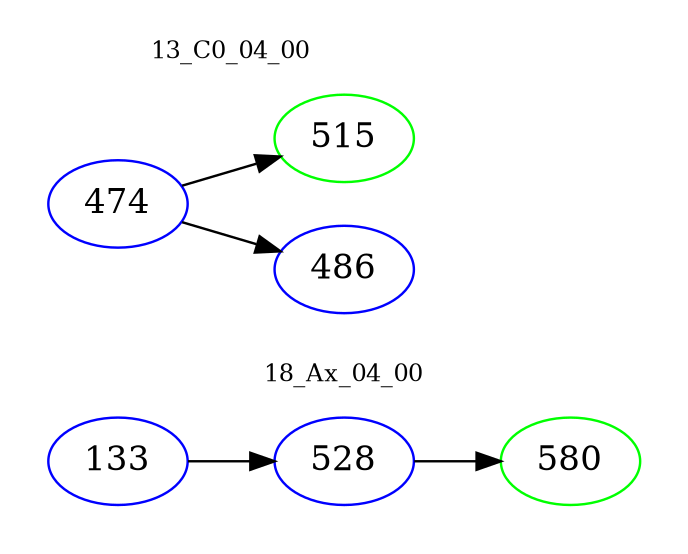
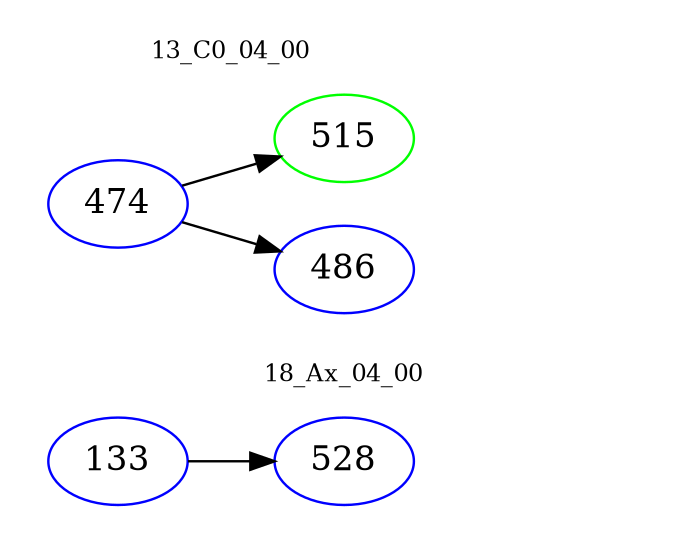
(571, 461) -> none
